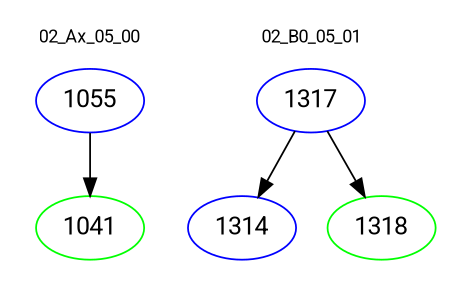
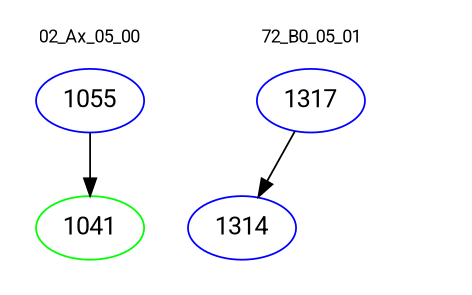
(312, 38) -> (312, 38)
(382, 228) -> none
